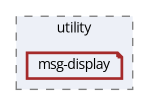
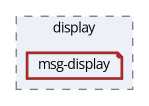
(74, 29) -> (74, 29)
